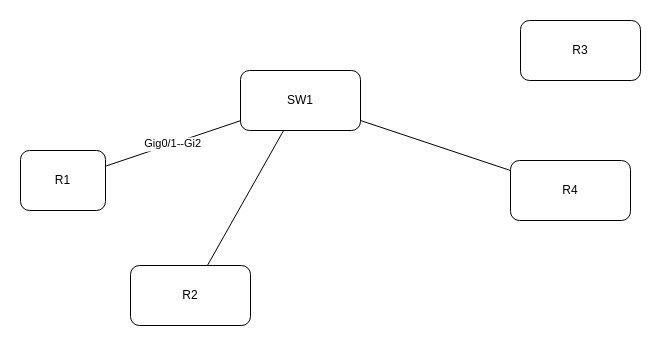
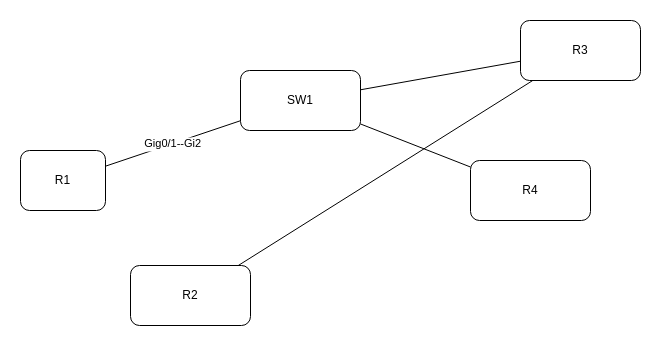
none -> (441, 76)
(571, 191) -> (531, 191)
(245, 198) -> (385, 173)
